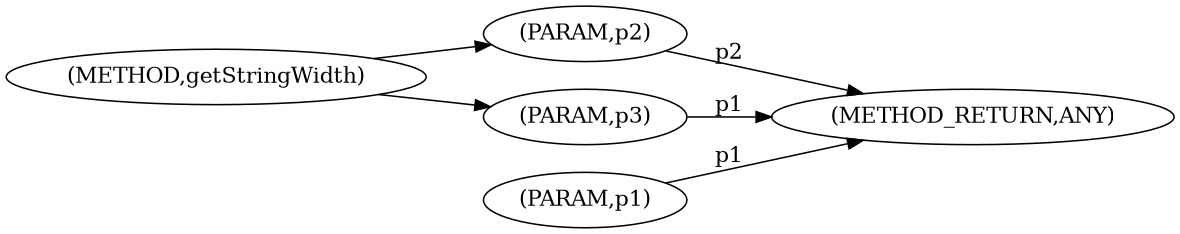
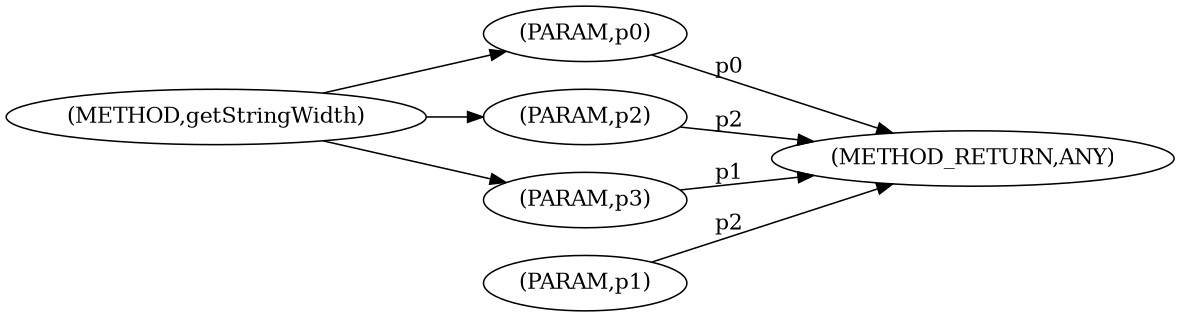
none -> (585, 34)
(730, 156) -> (730, 224)
